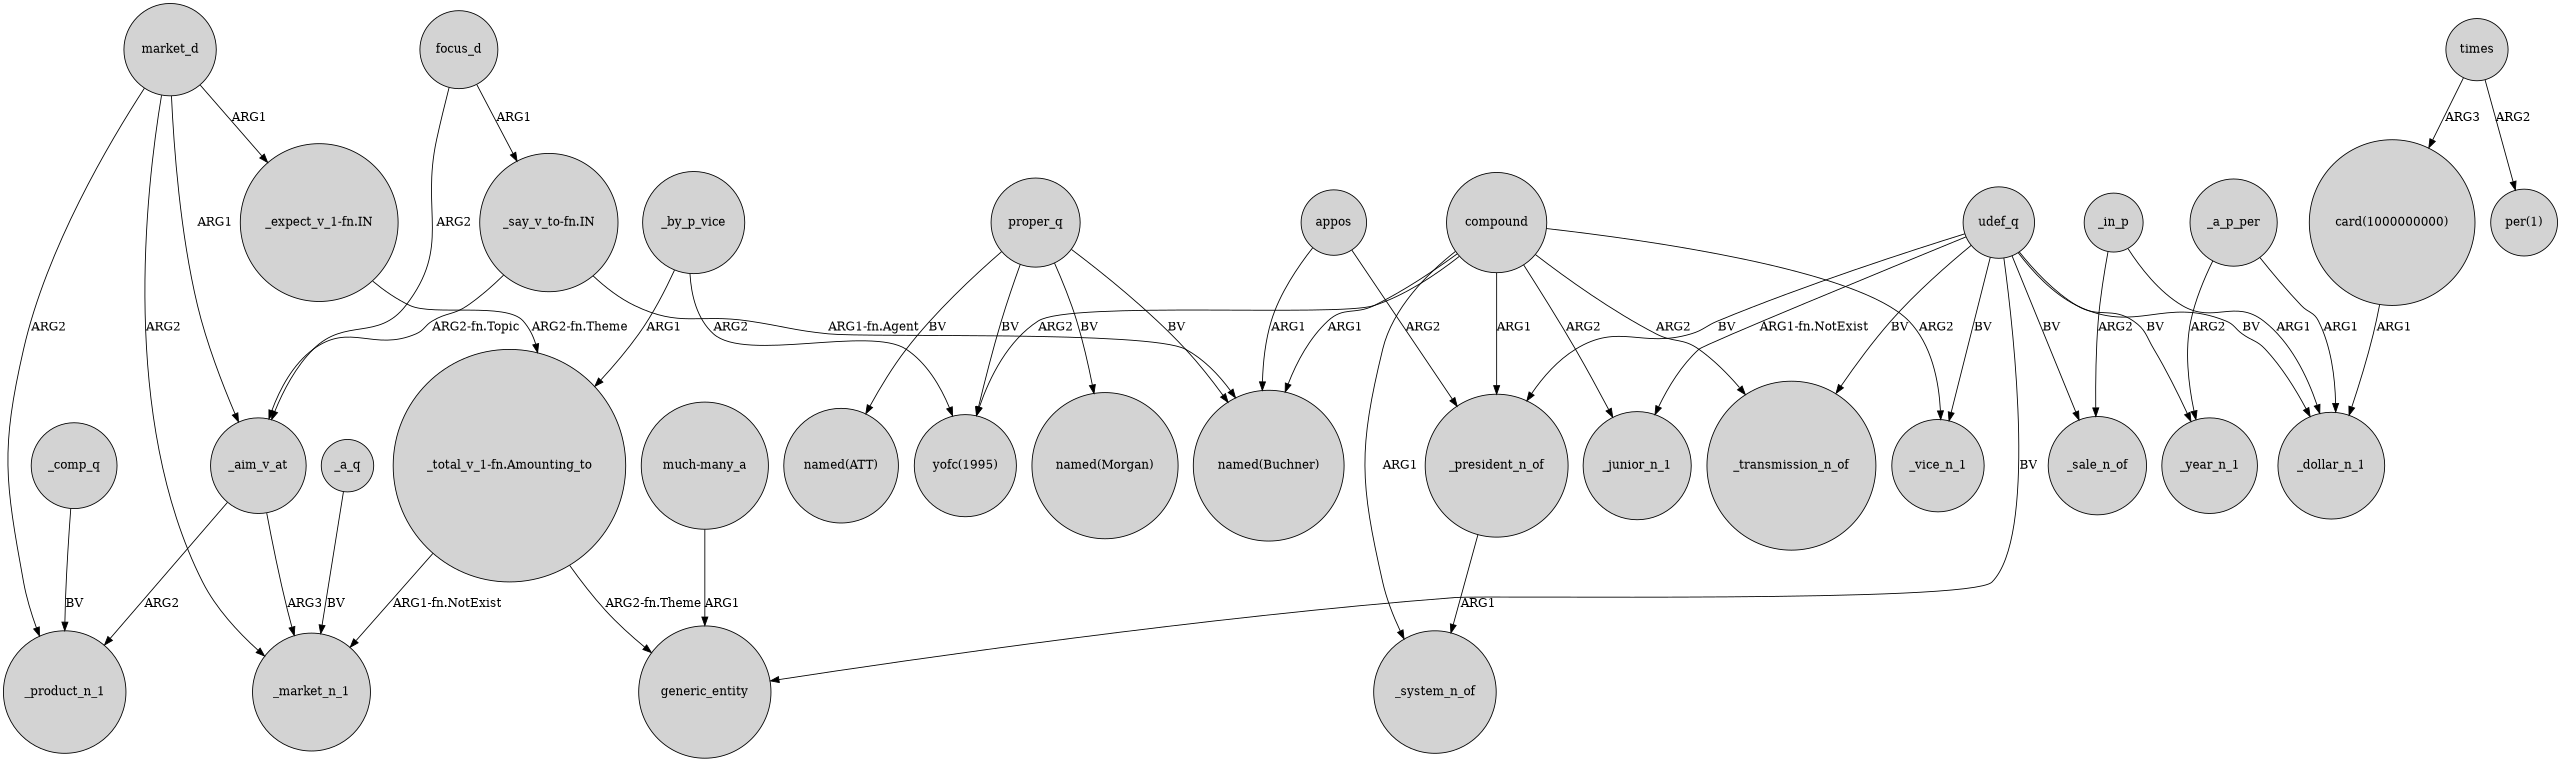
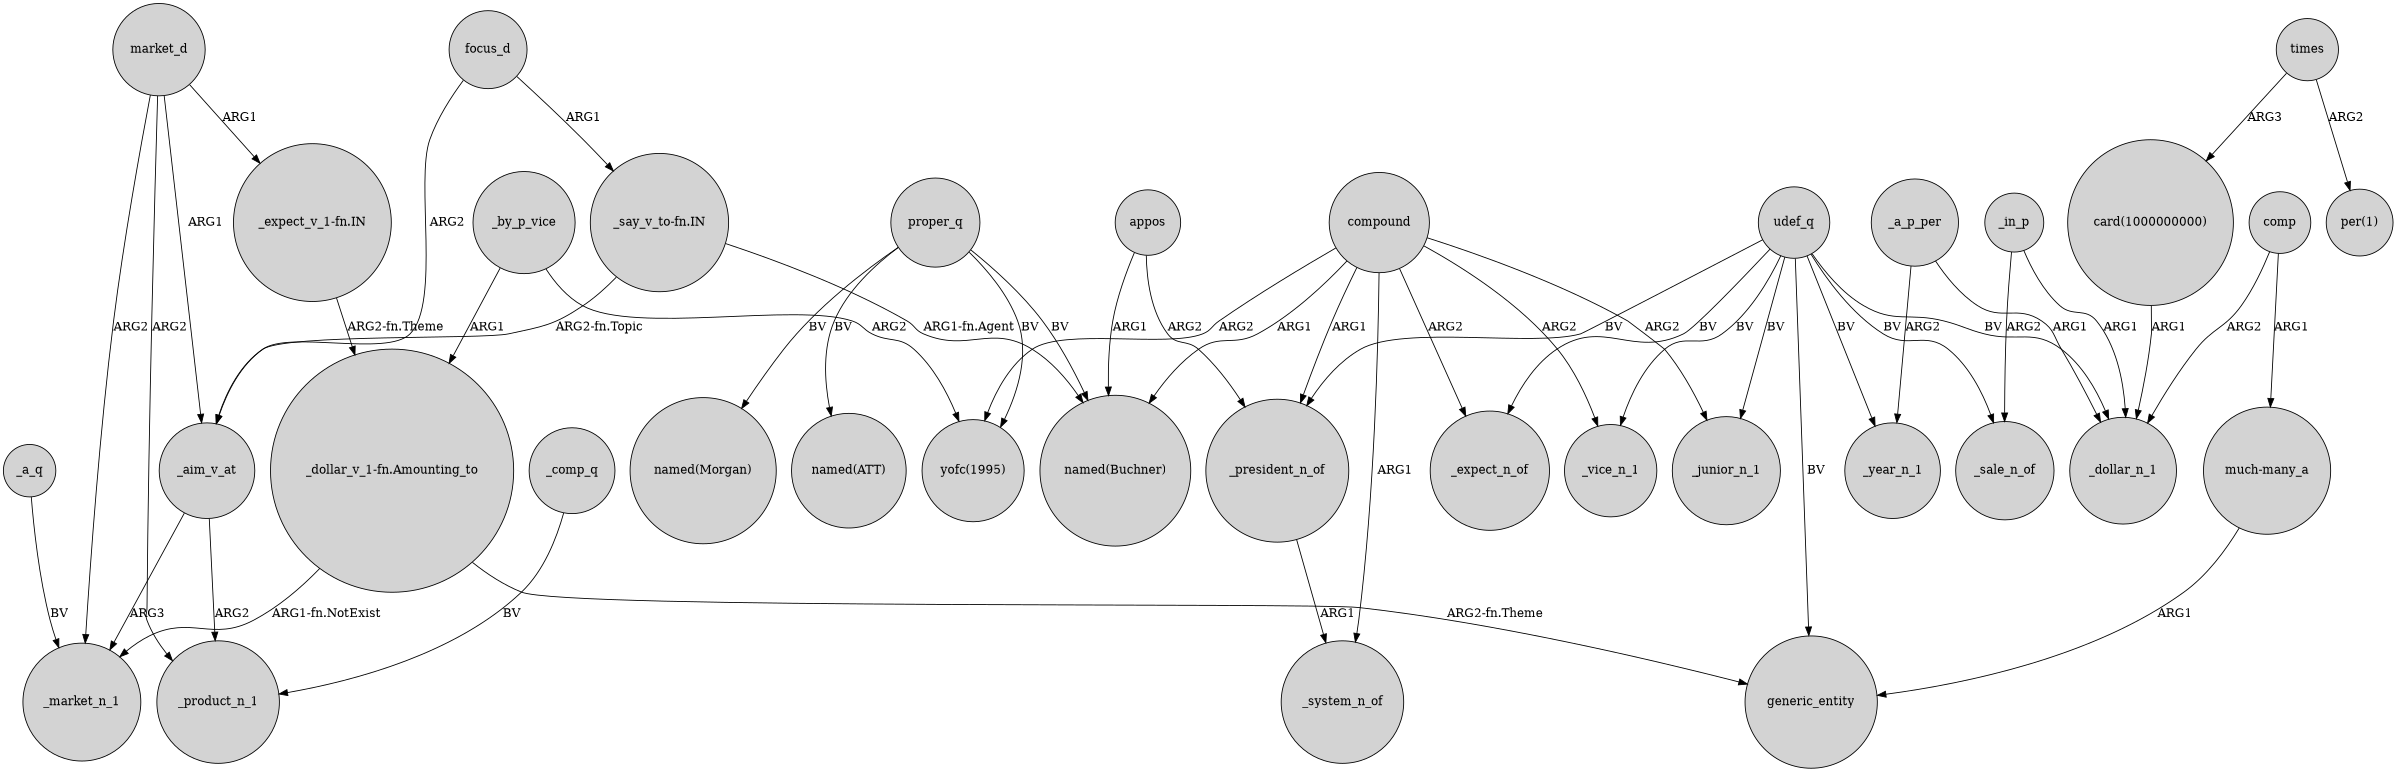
none -> (2280, 223)
(1814, 327) -> (1776, 327)
(509, 466) -> (392, 471)
(1791, 466) -> (1490, 471)
